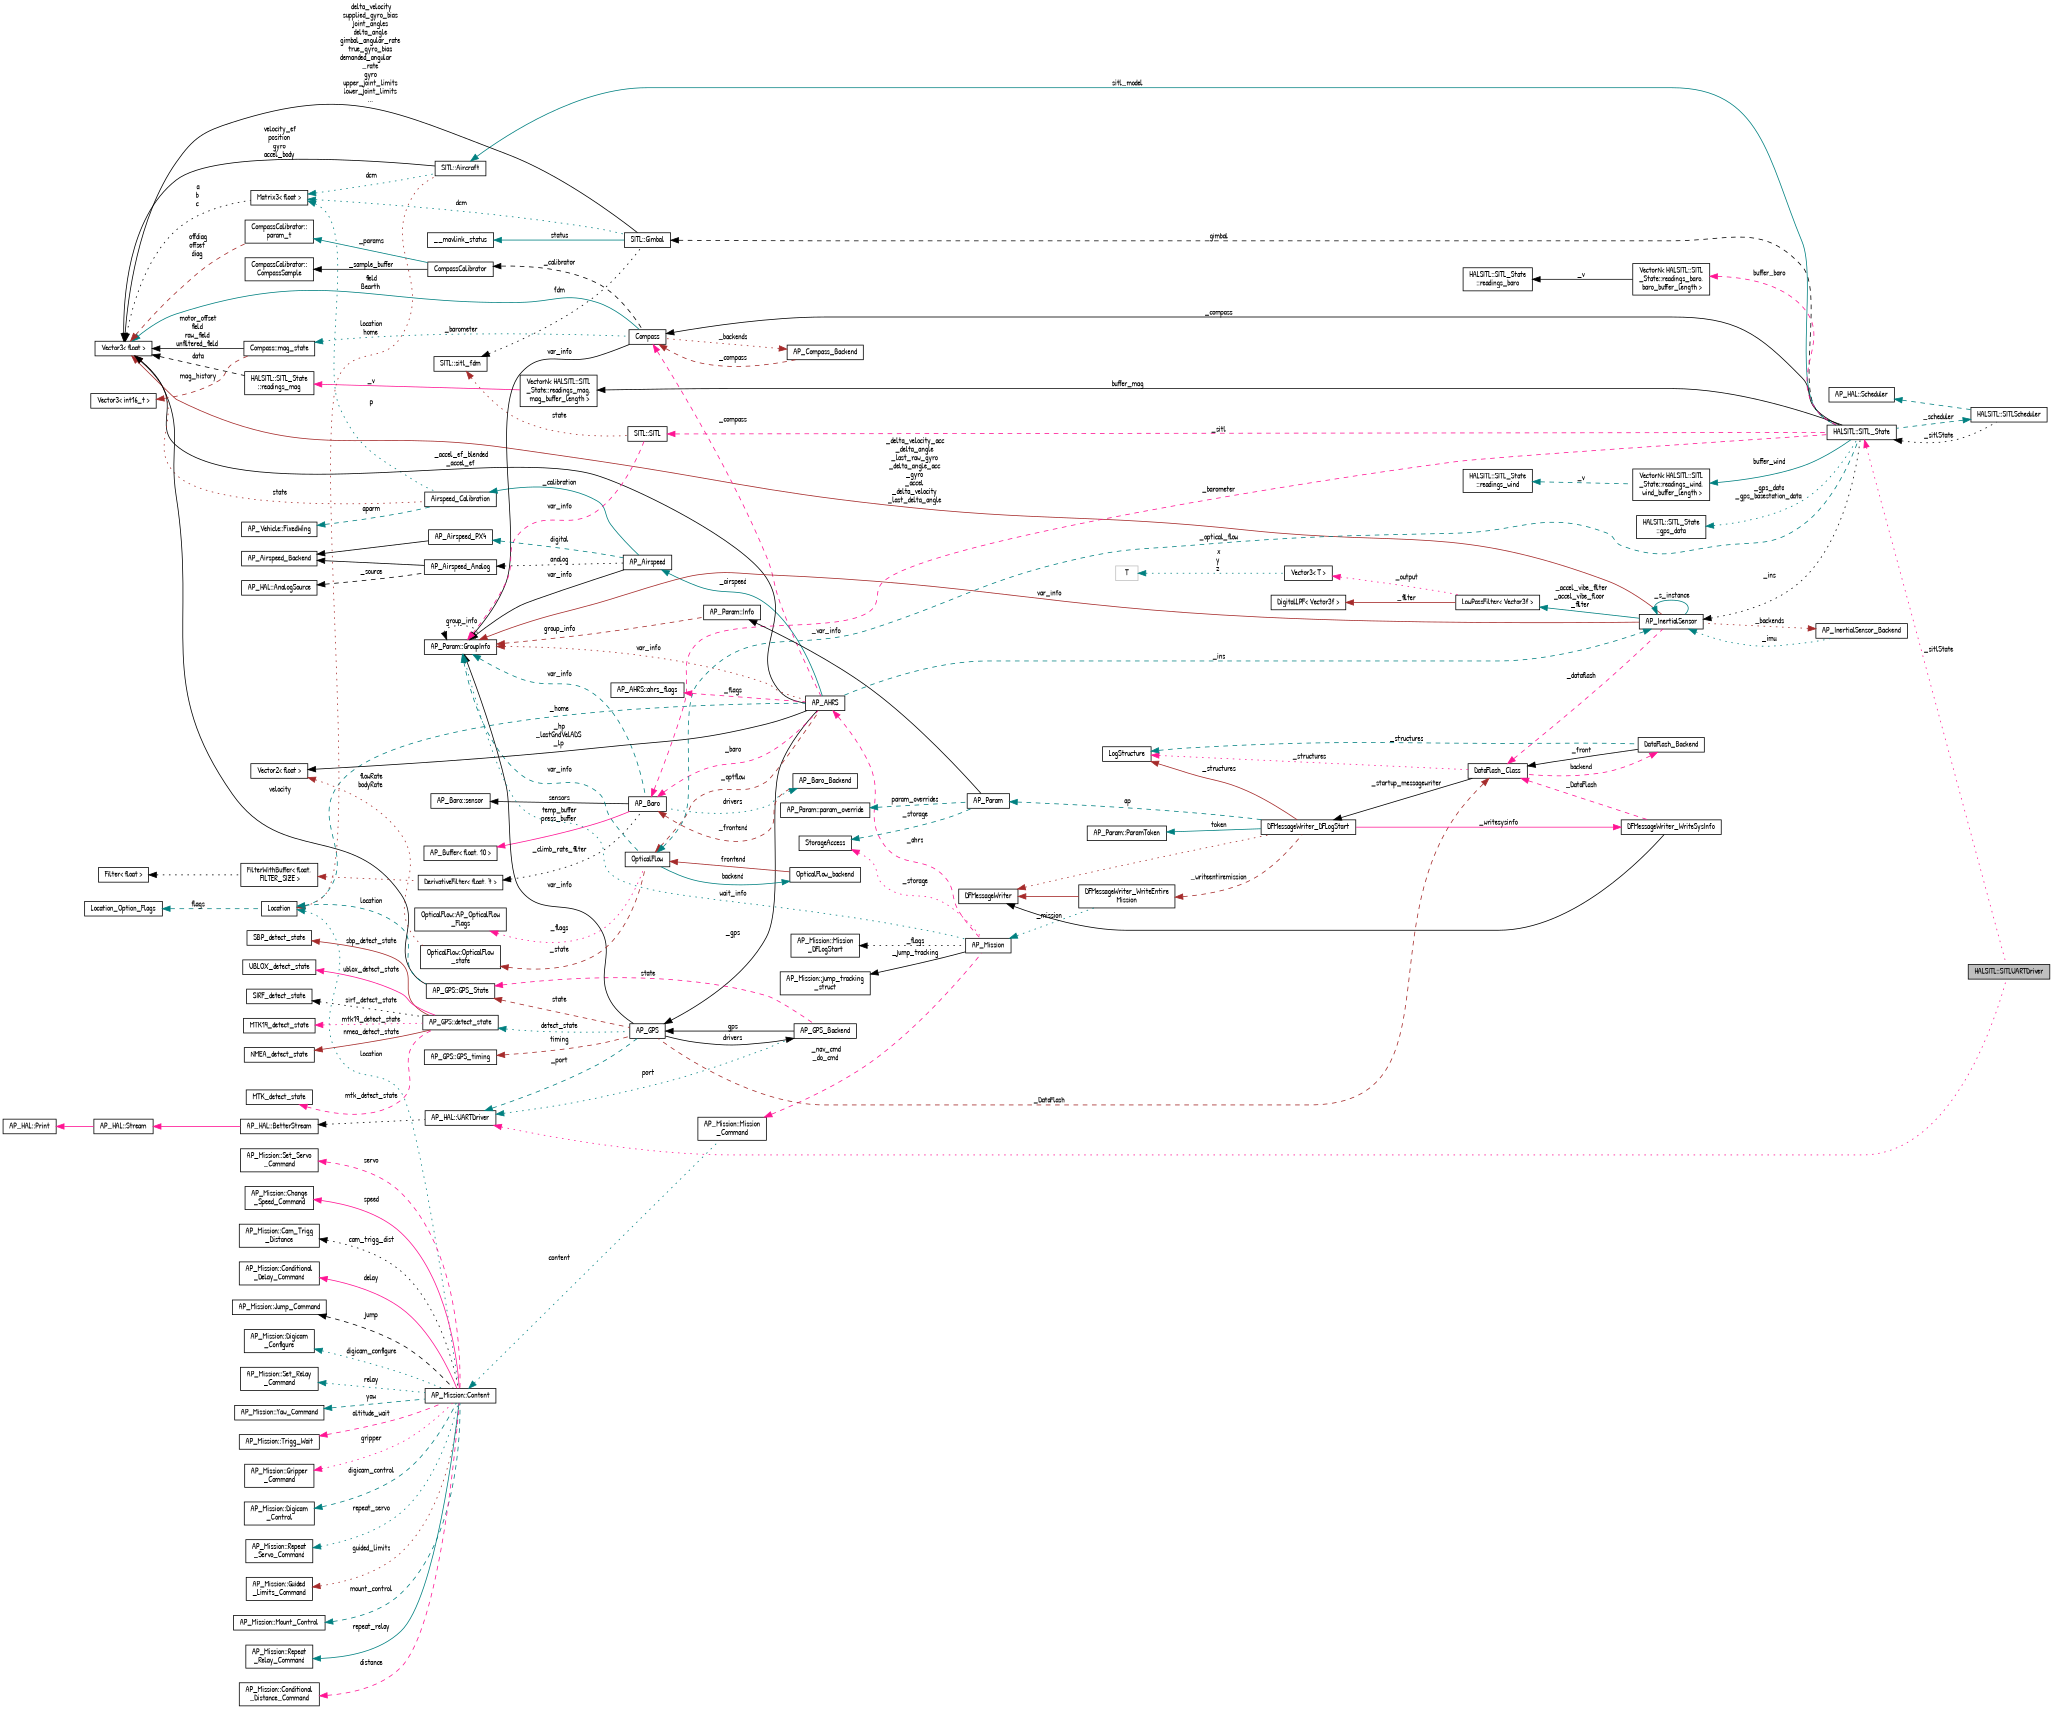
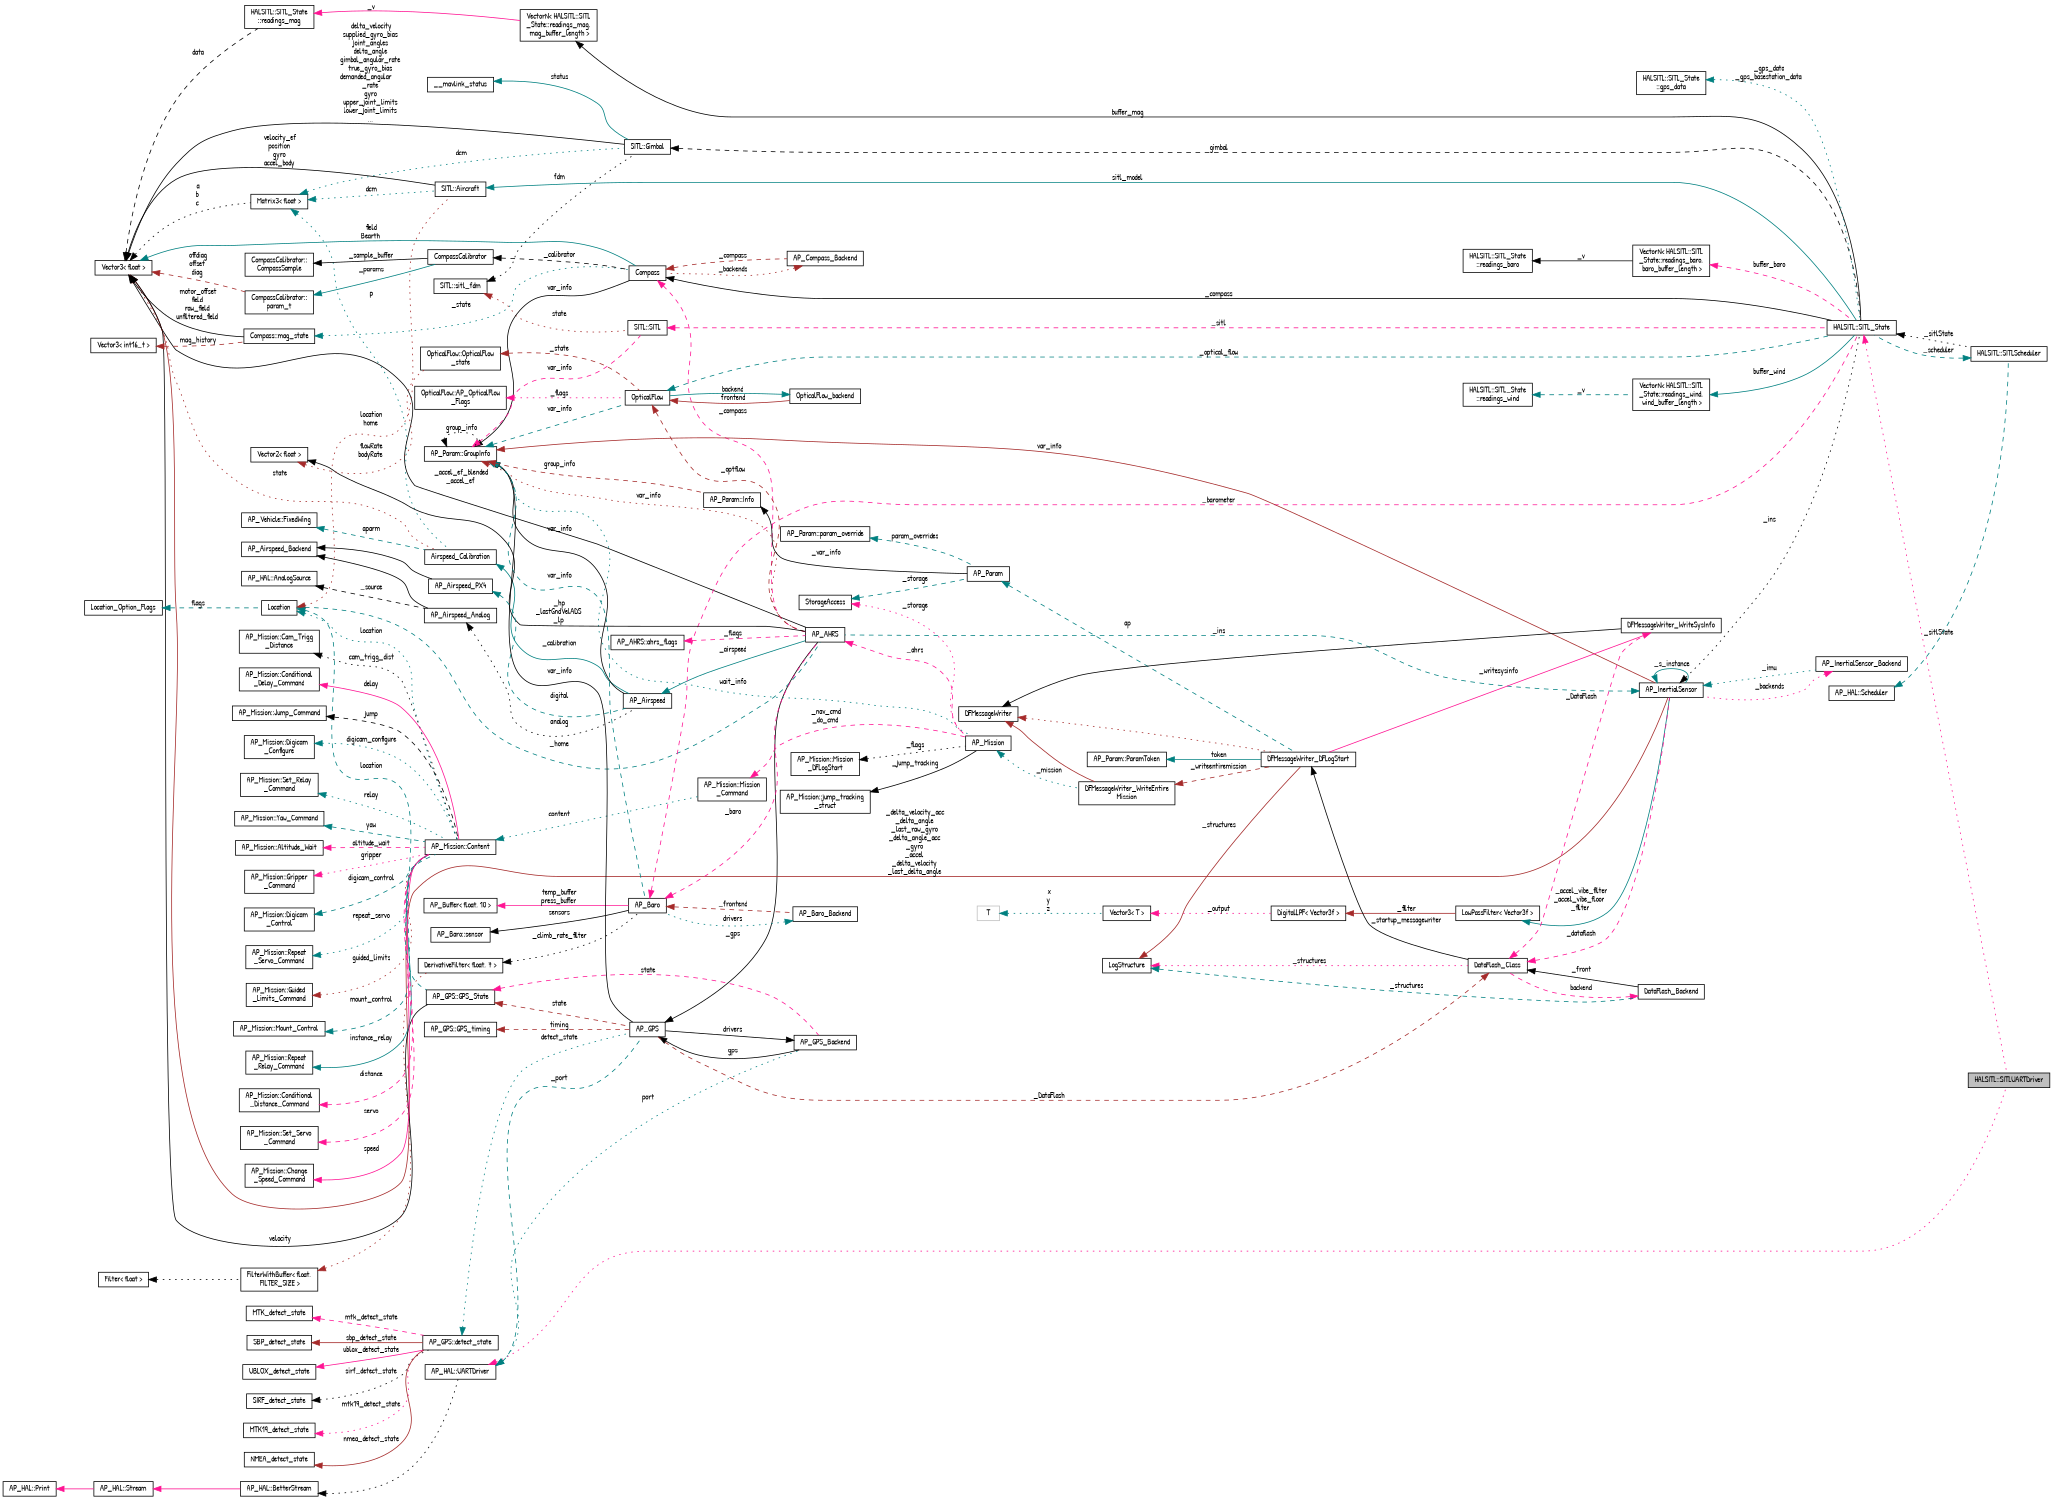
(461, 330) -> (461, 305)
(1401, 585) -> (1215, 913)
(1756, 626) -> (1767, 699)
(279, 1442) -> (279, 848)
(370, 1627) -> (370, 1038)
